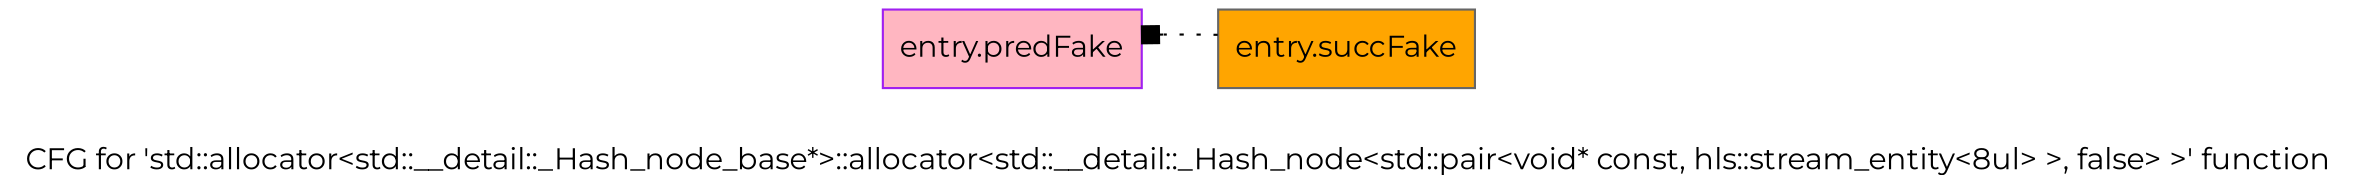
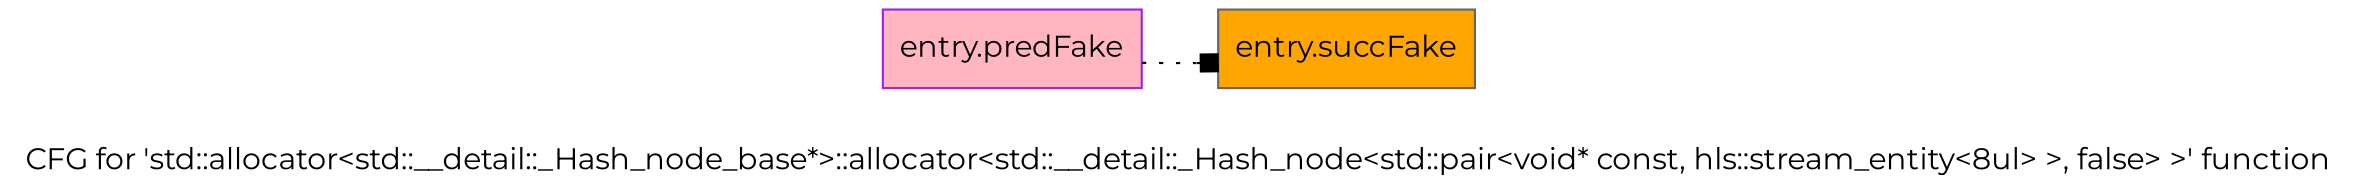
(1191, 35) -> (1169, 63)
